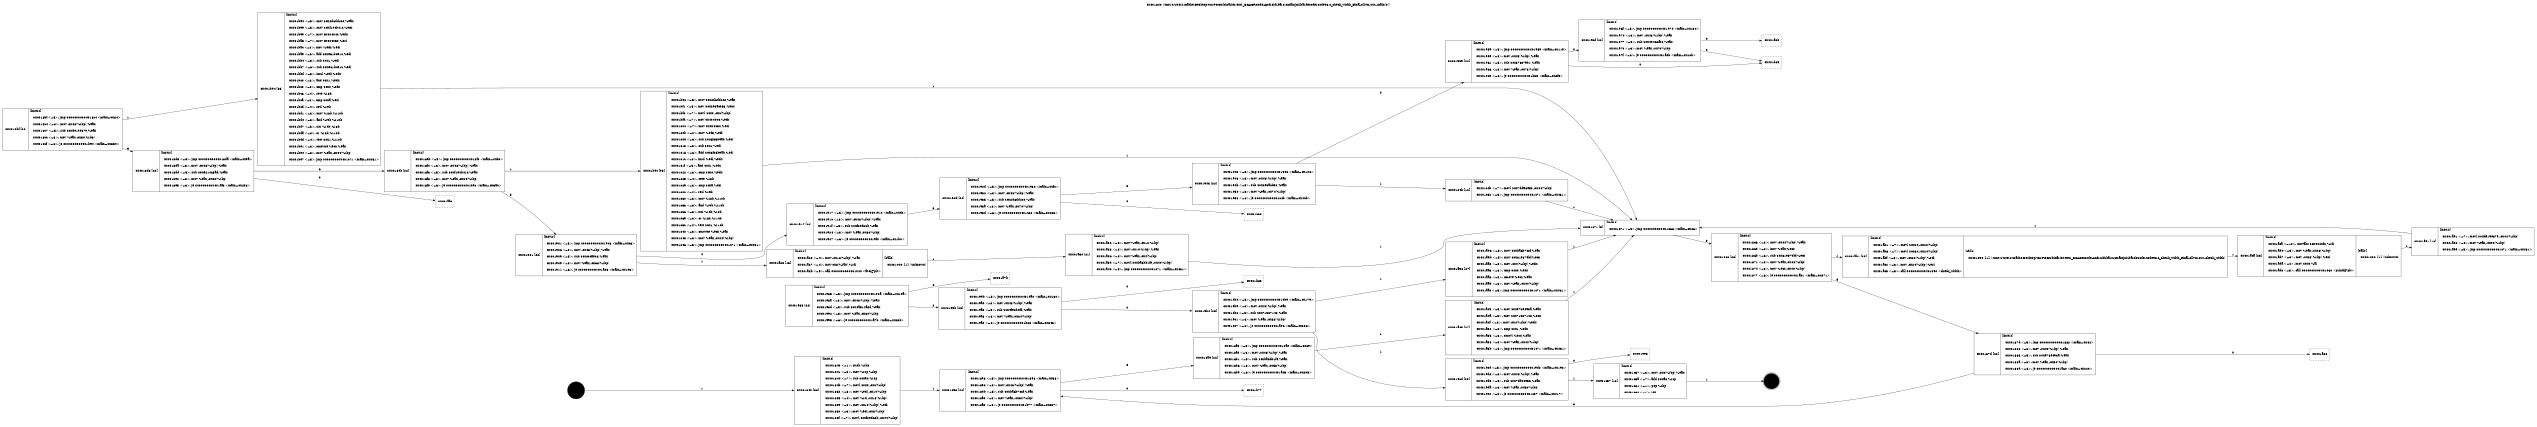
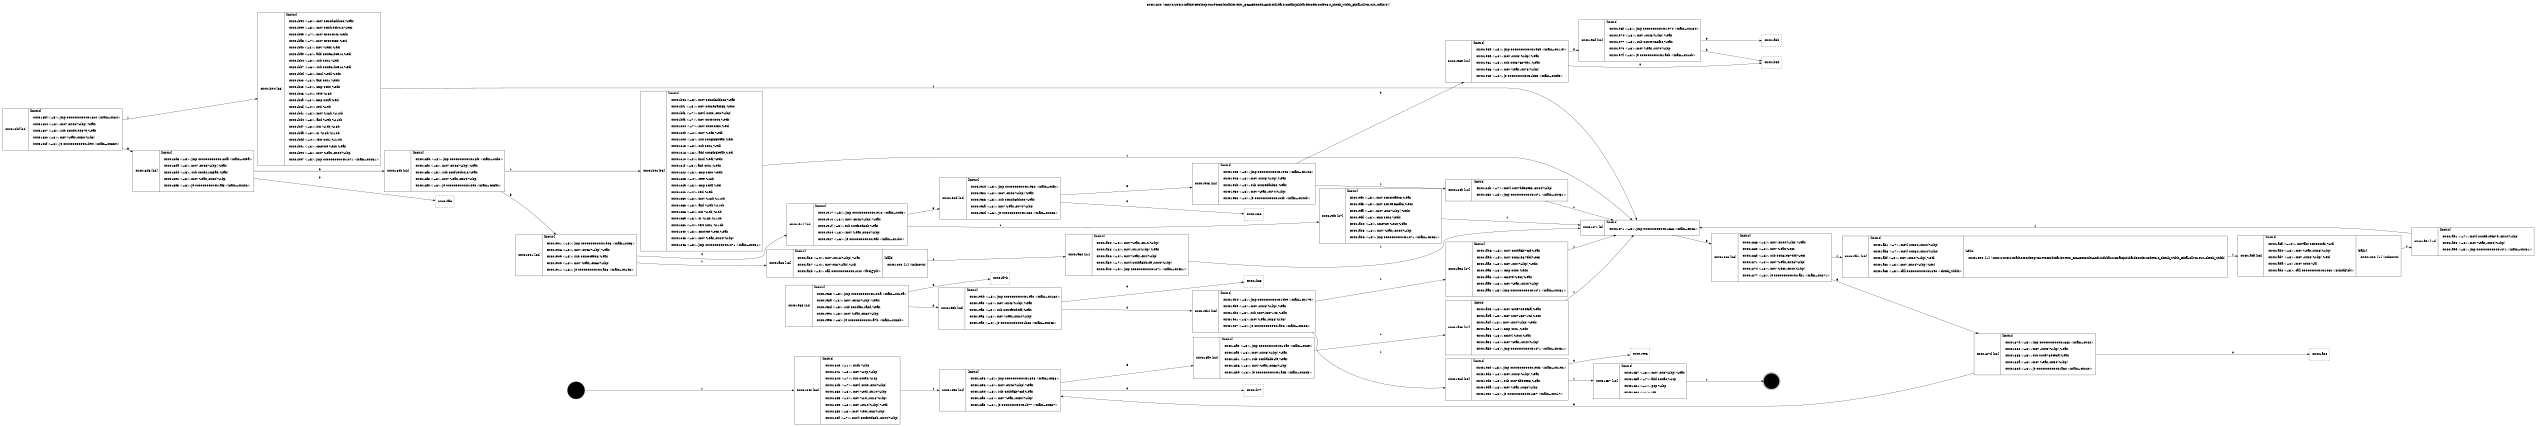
none -> (1380, 216)
